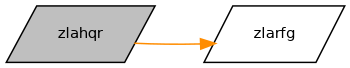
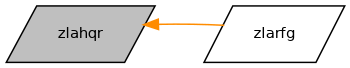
(167, 44) -> (191, 24)
